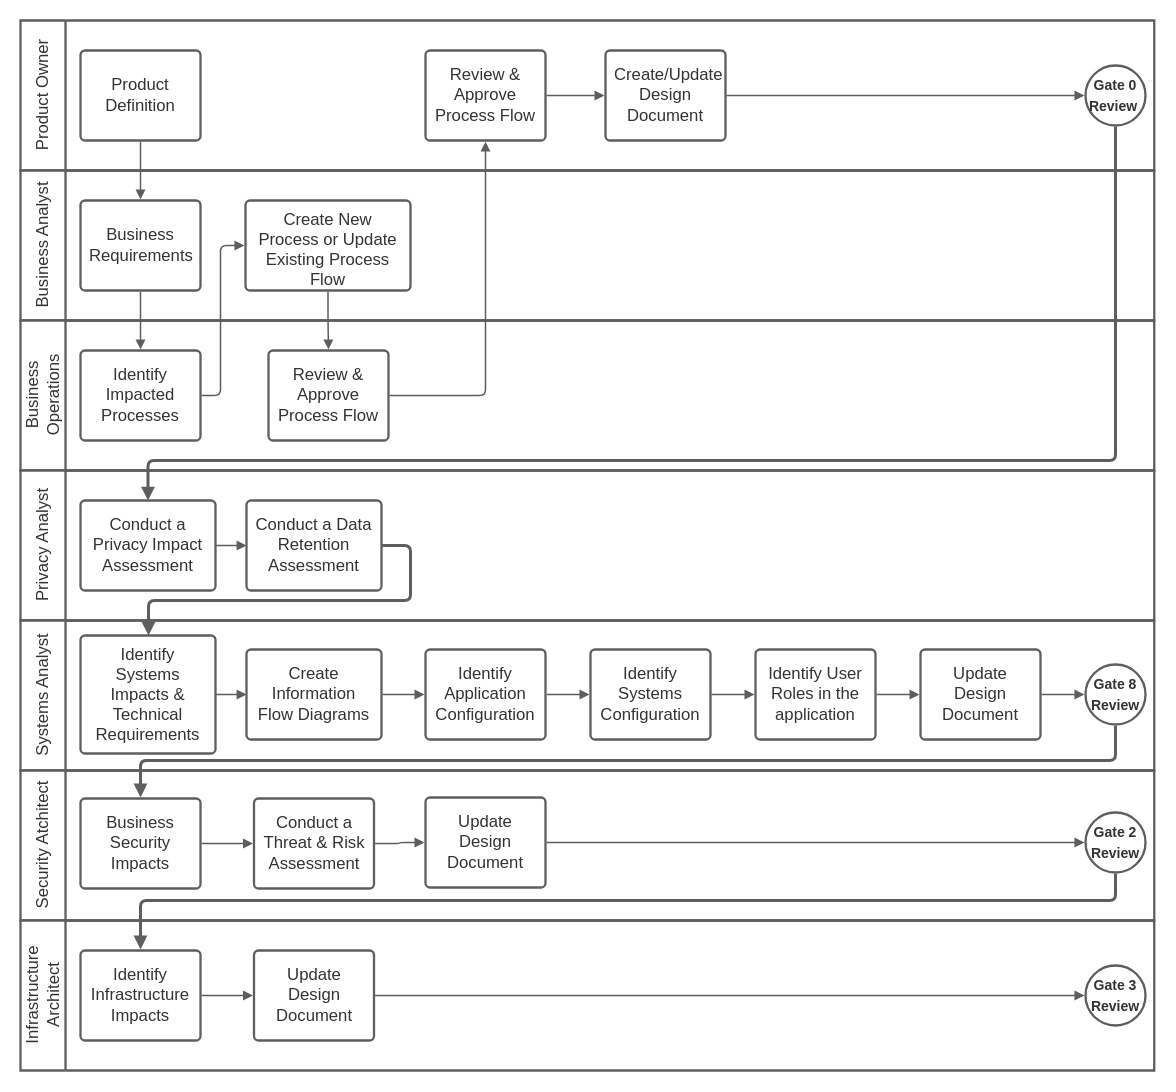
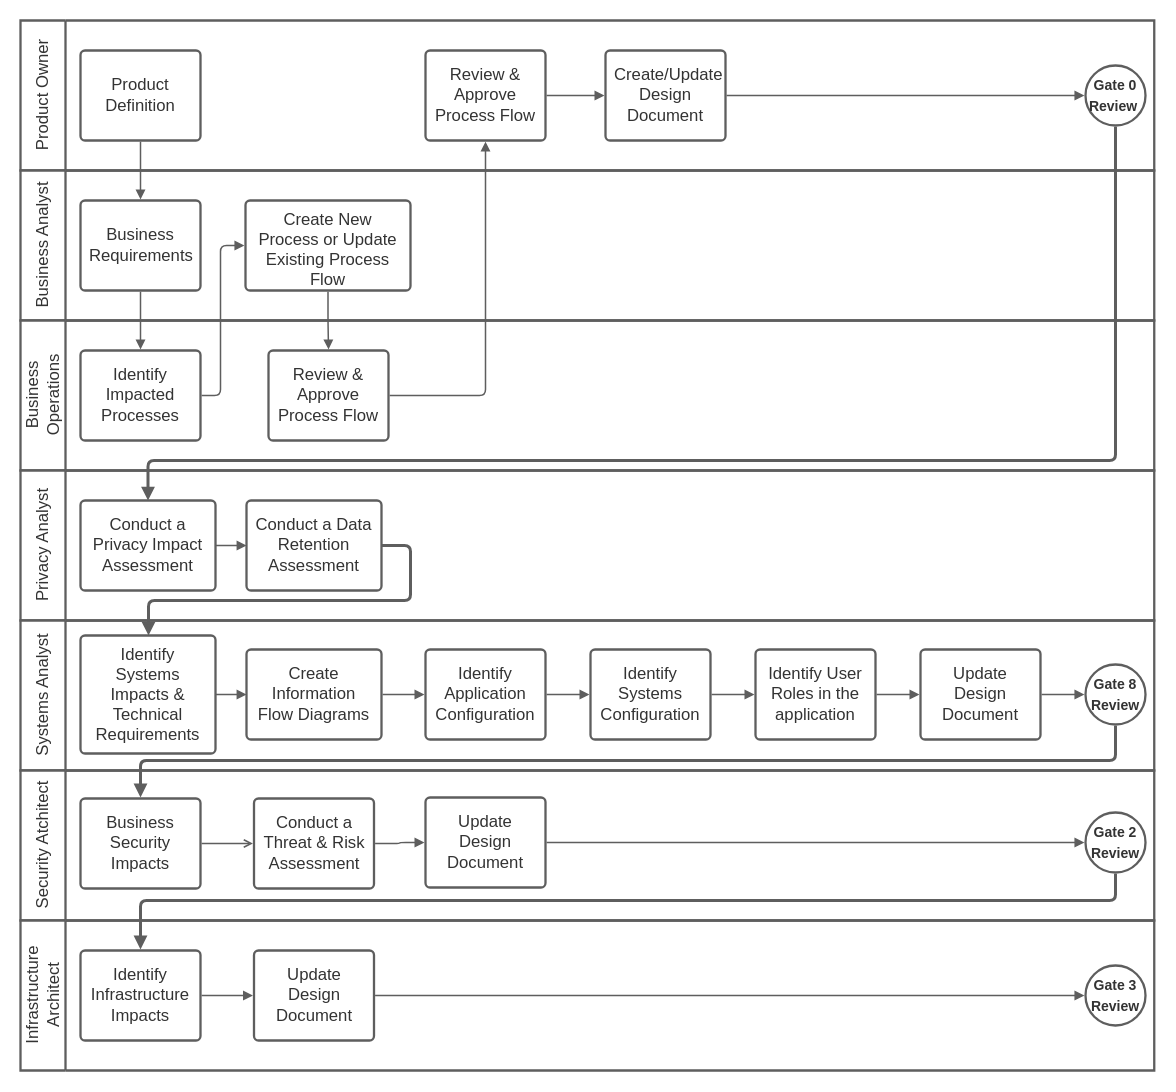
(242, 844) -> (244, 844)
